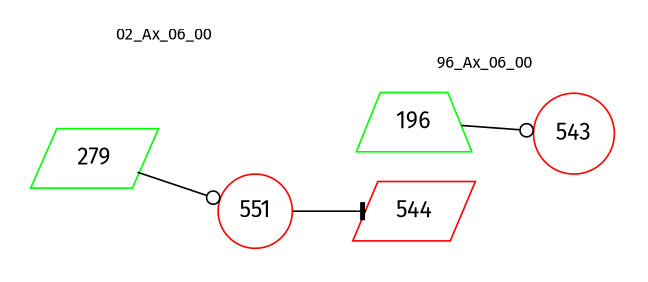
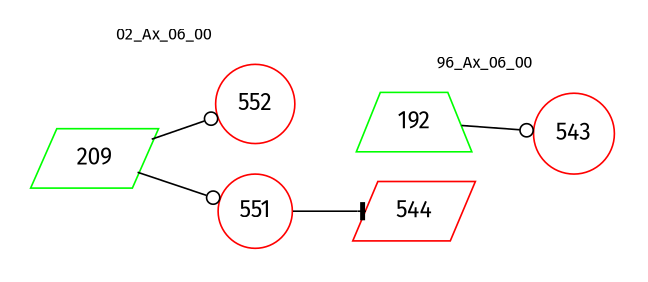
none -> (255, 104)
(414, 122) -> (414, 122)
(95, 158) -> (95, 158)
